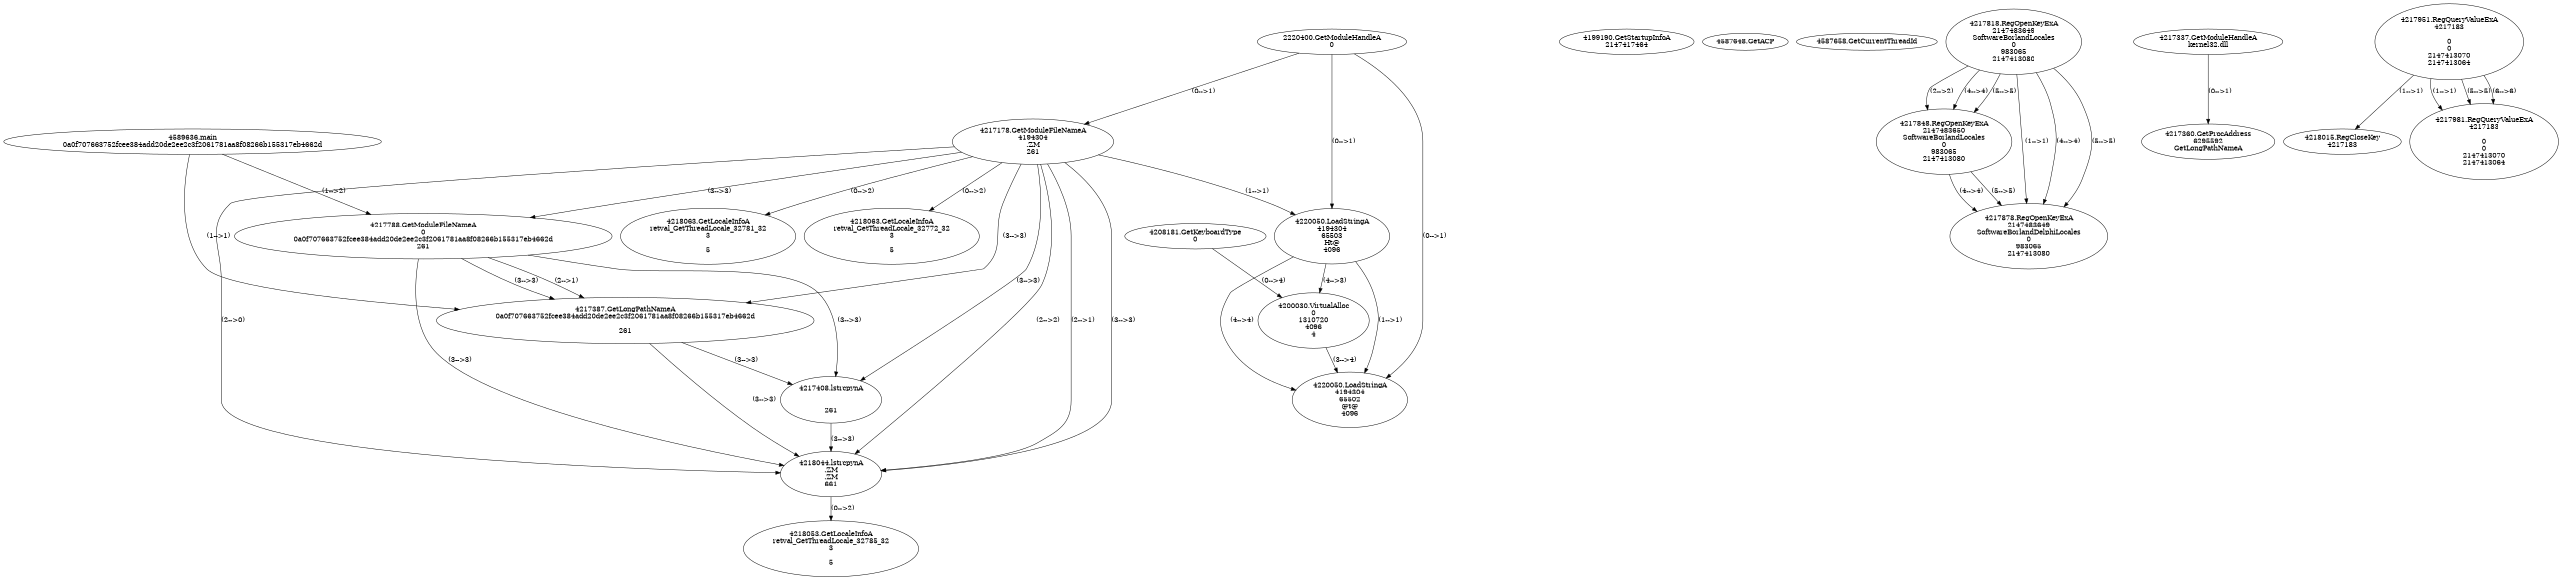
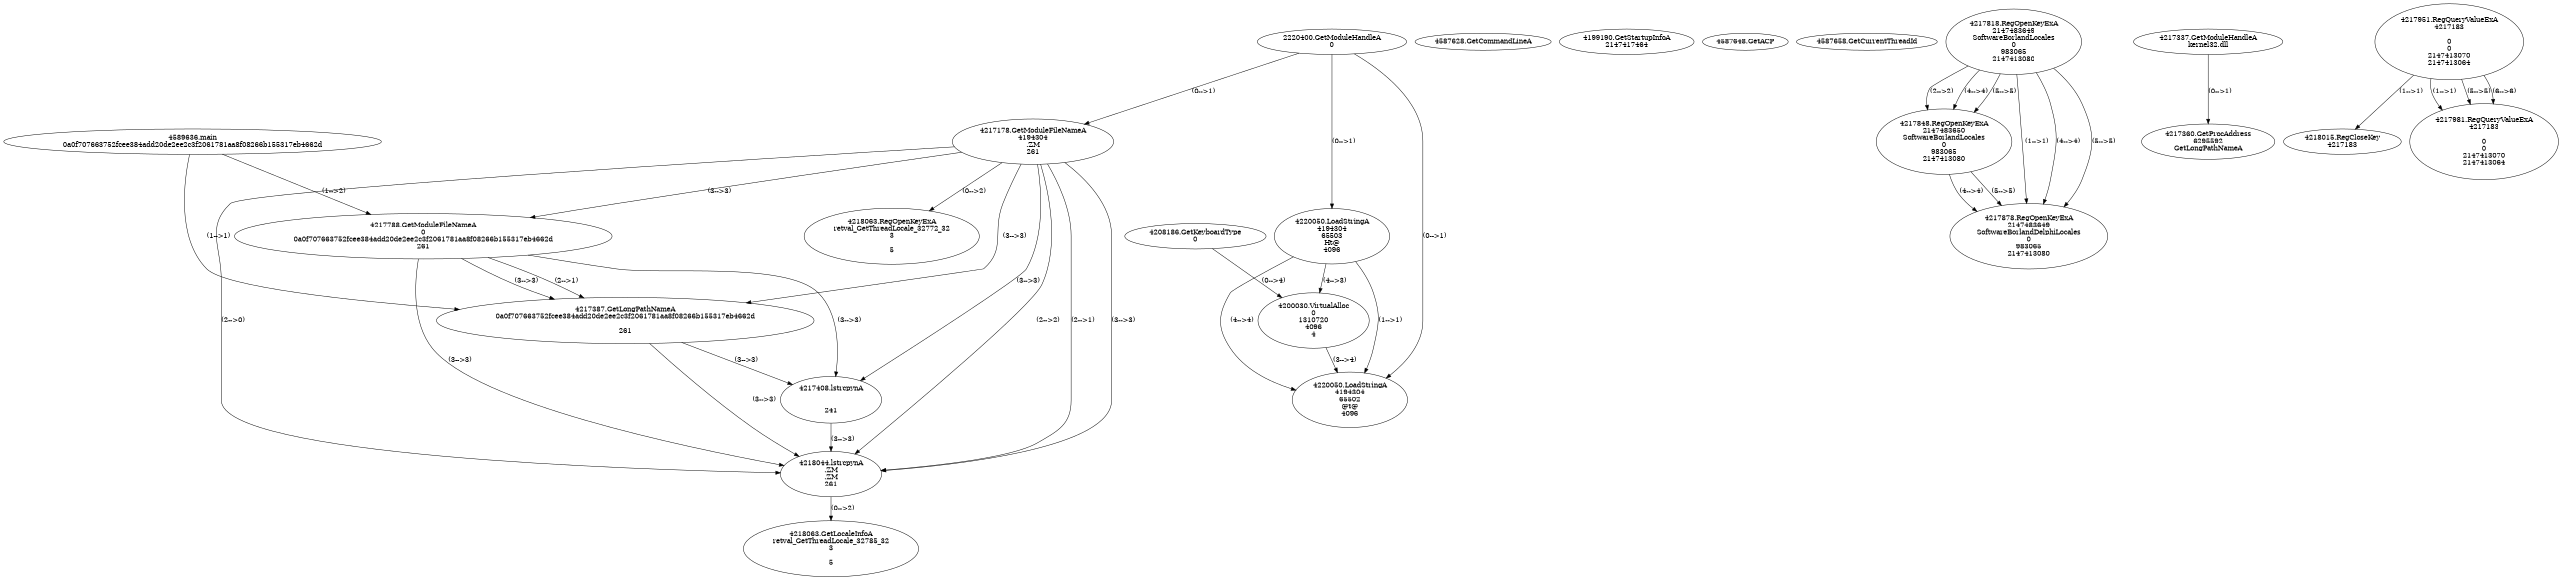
none -> (1483, 42)
(1196, 179) -> none
(708, 236) -> none
(892, 236) -> (892, 236)
(1195, 236) -> (1195, 236)
(831, 400) -> (831, 400)
(831, 474) -> (831, 474)
(831, 549) -> (831, 549)
